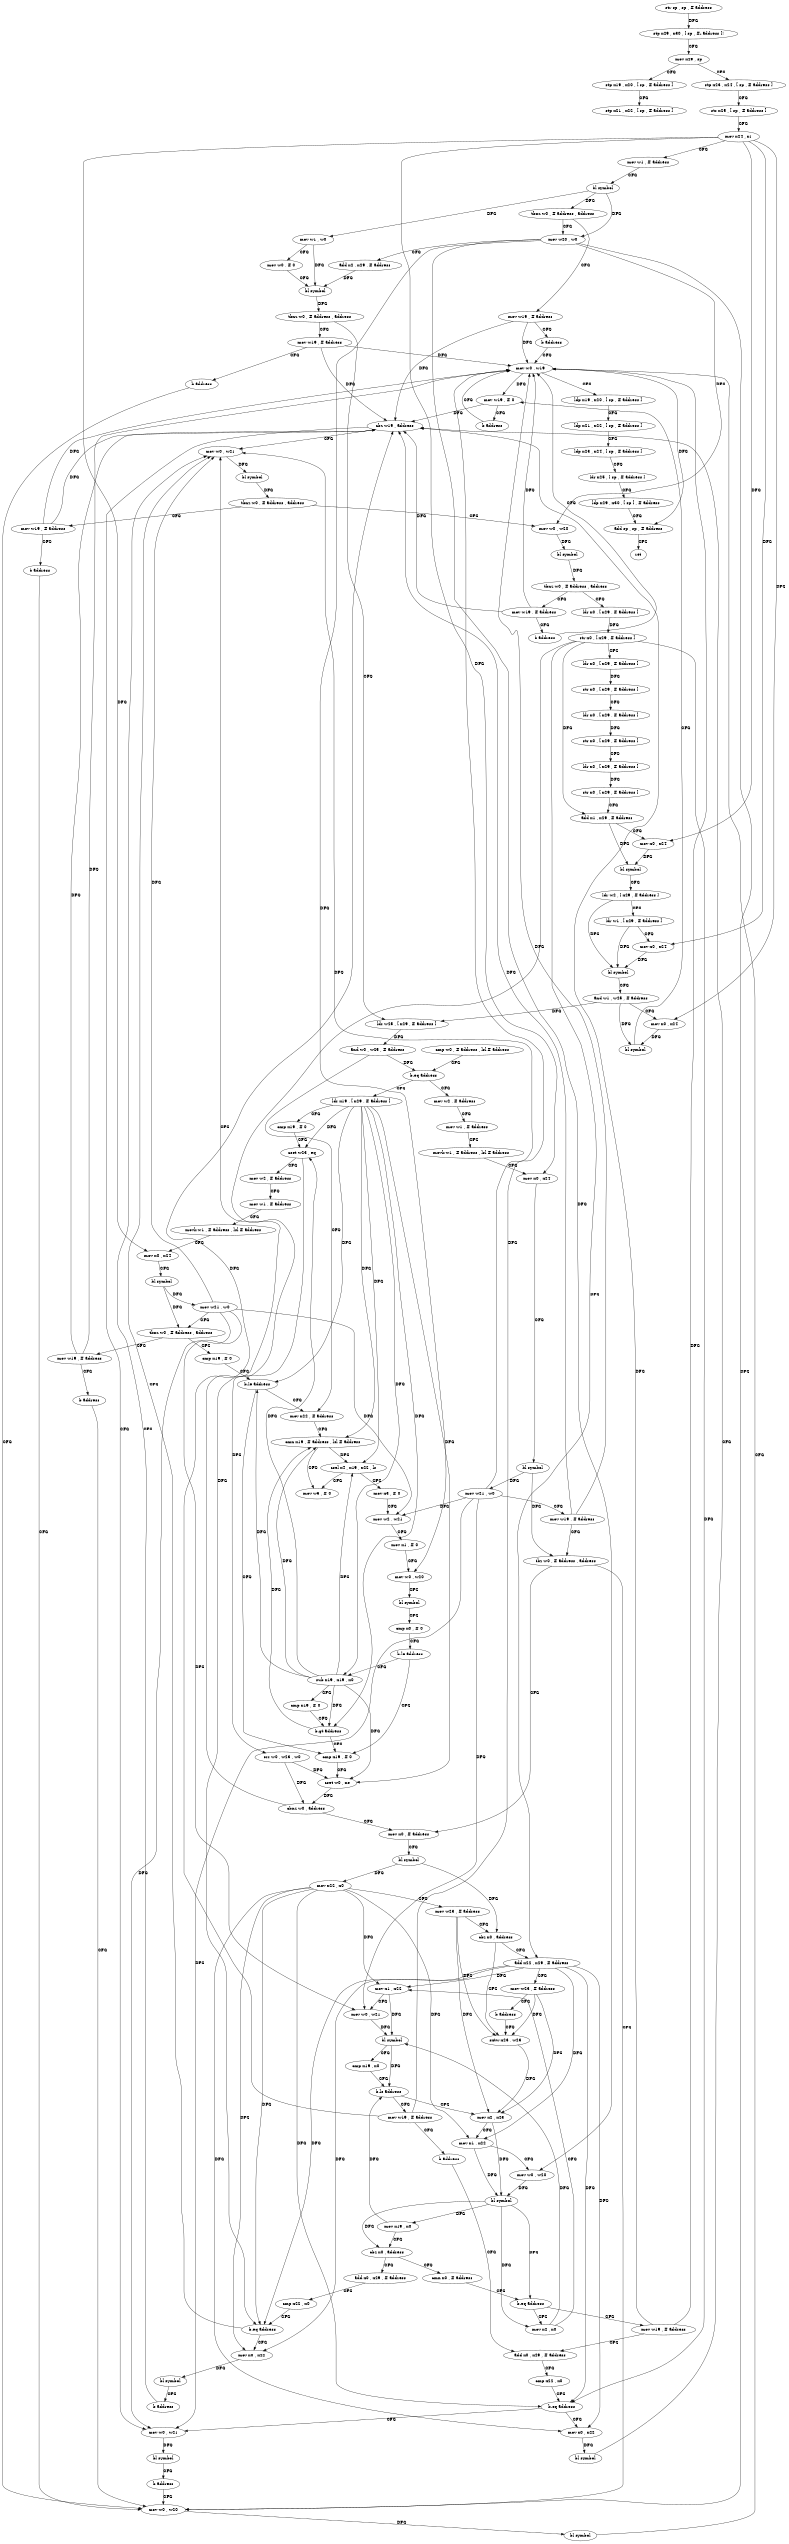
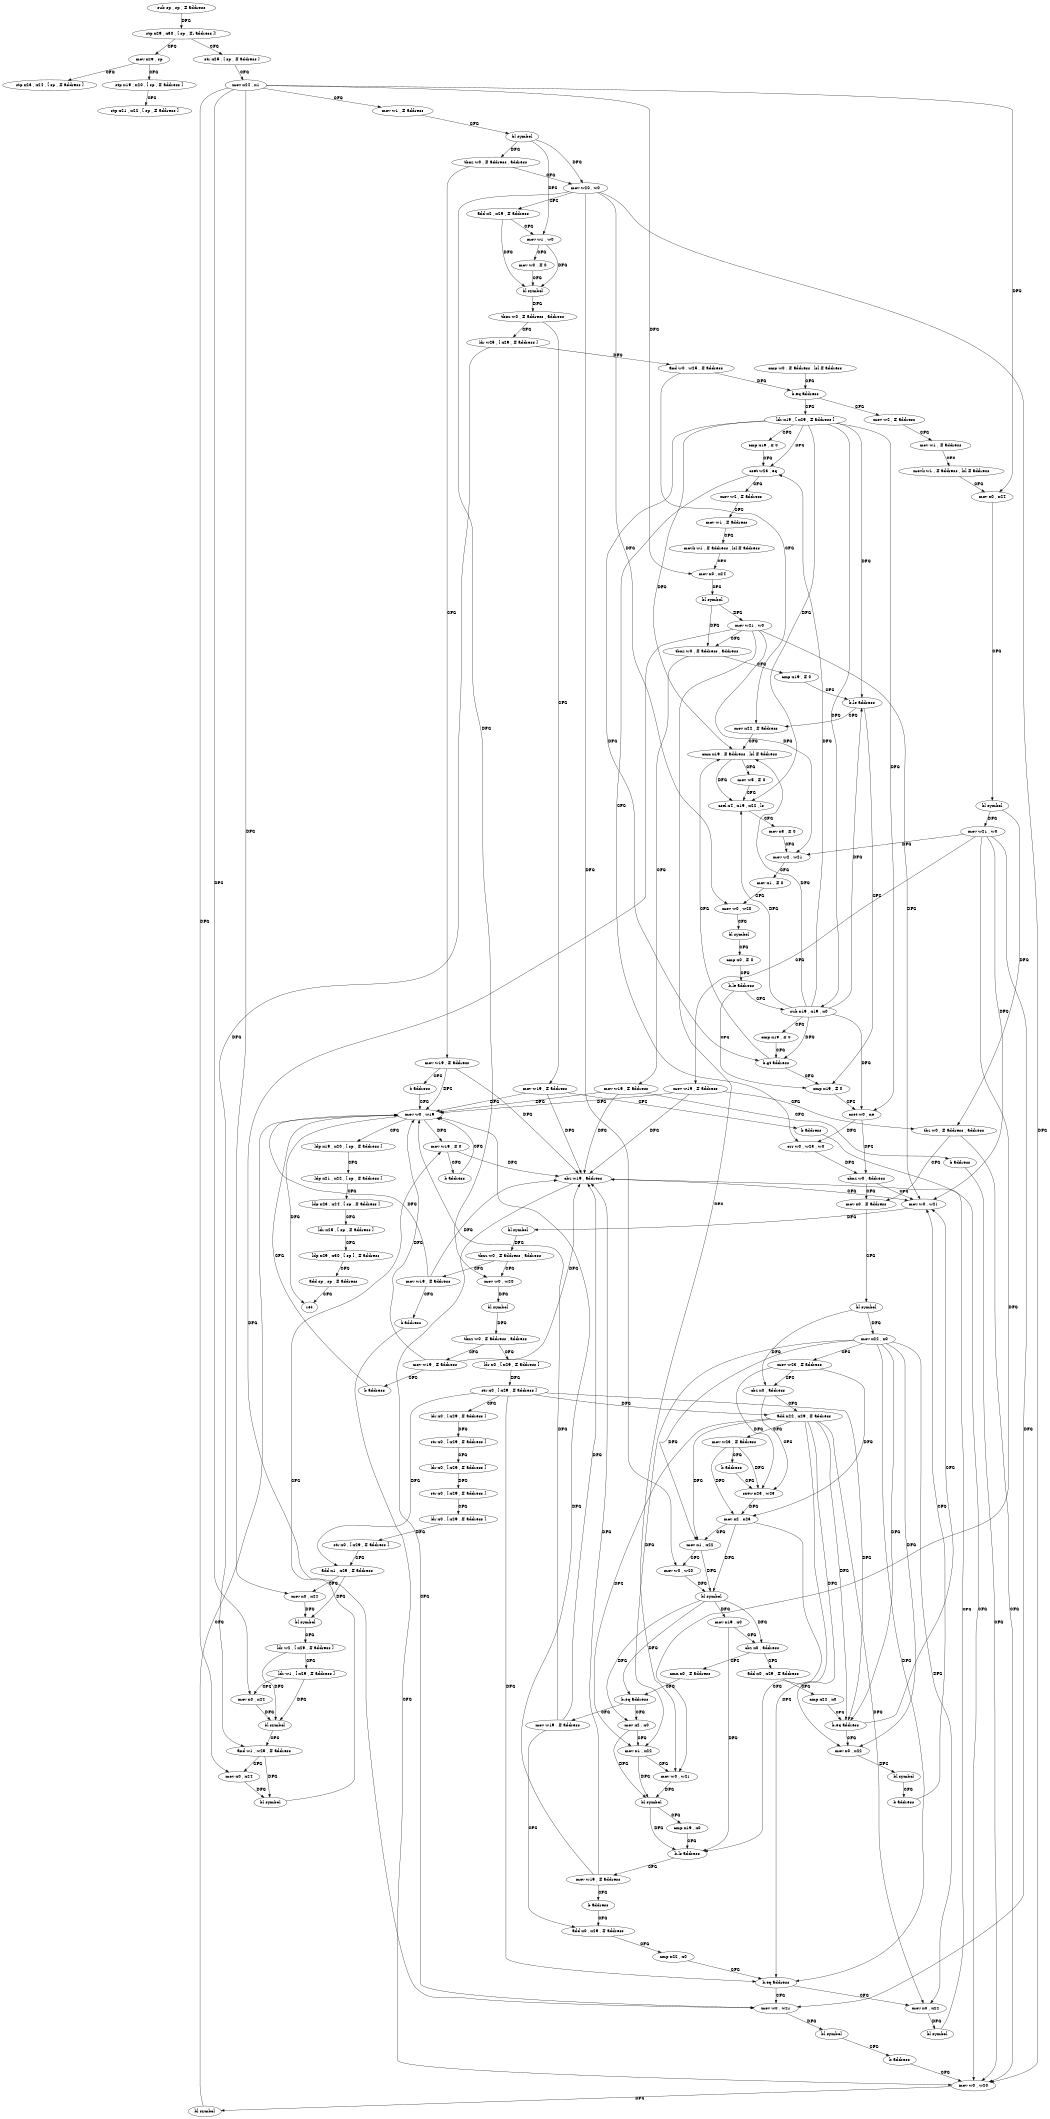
(689, 8) -> (181, 8)
(739, 97) -> (205, 46)
none -> (521, 226)
(677, 400) -> (286, 1169)
(521, 1013) -> (286, 994)
(237, 1455) -> (622, 806)
(333, 1479) -> (747, 792)
(276, 1590) -> (705, 909)
(309, 1770) -> (840, 1130)
(436, 2106) -> (776, 1683)
